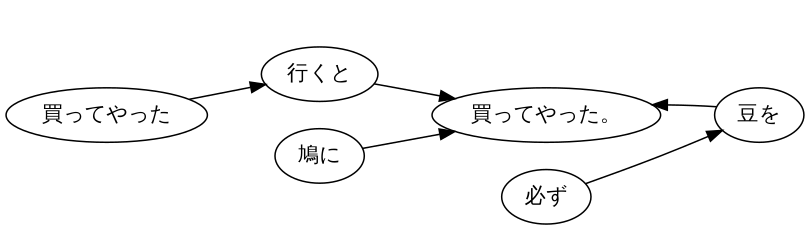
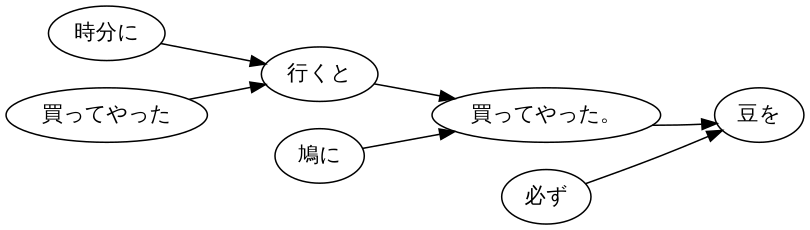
none -> (107, 33)
(692, 106) -> (677, 125)
